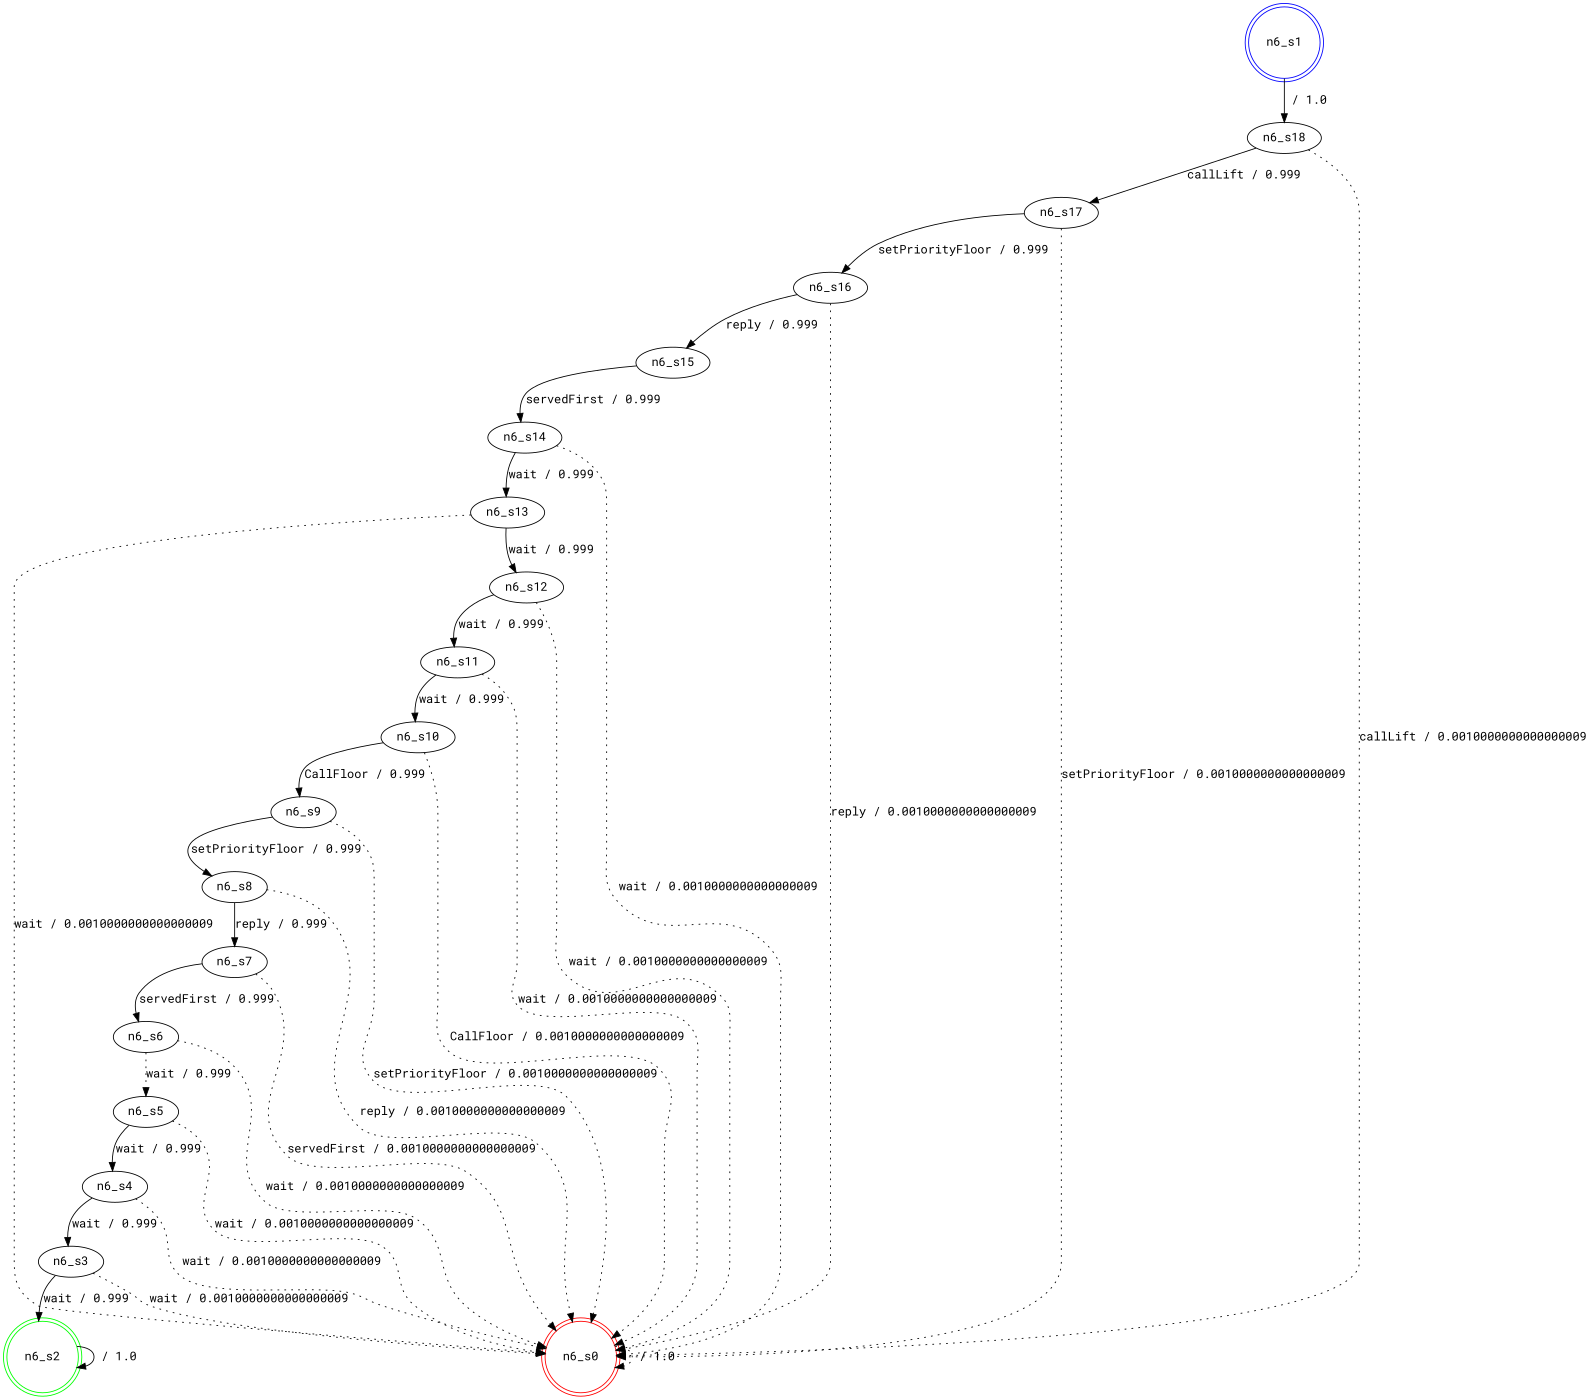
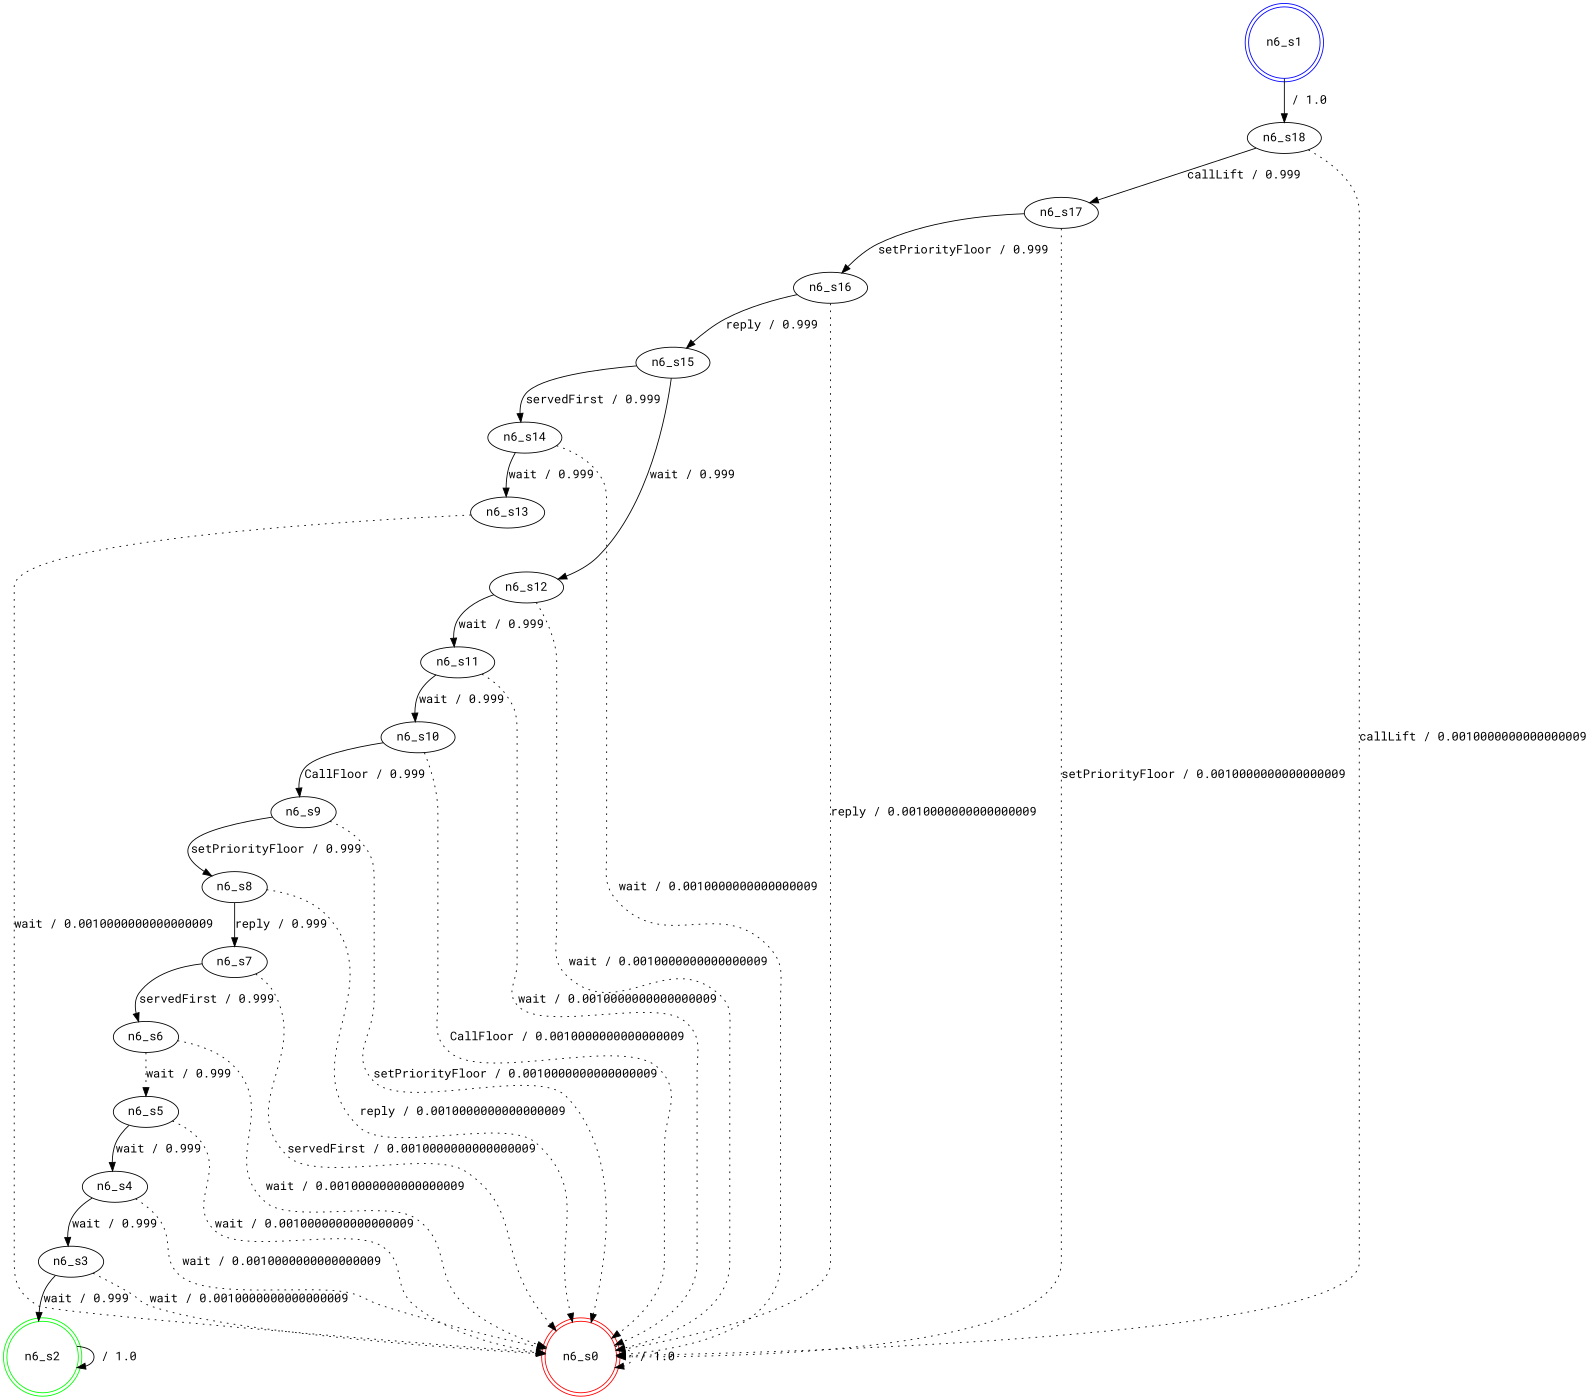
(507, 547) -> (641, 490)
